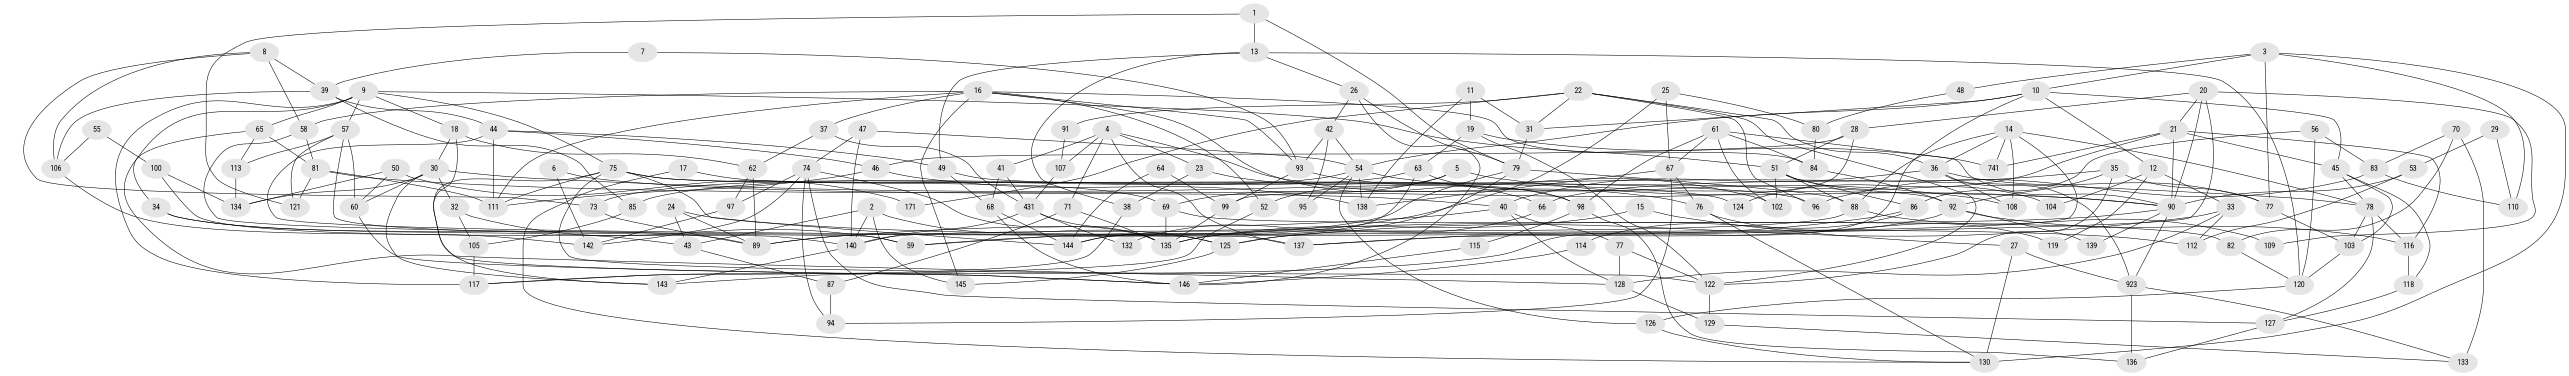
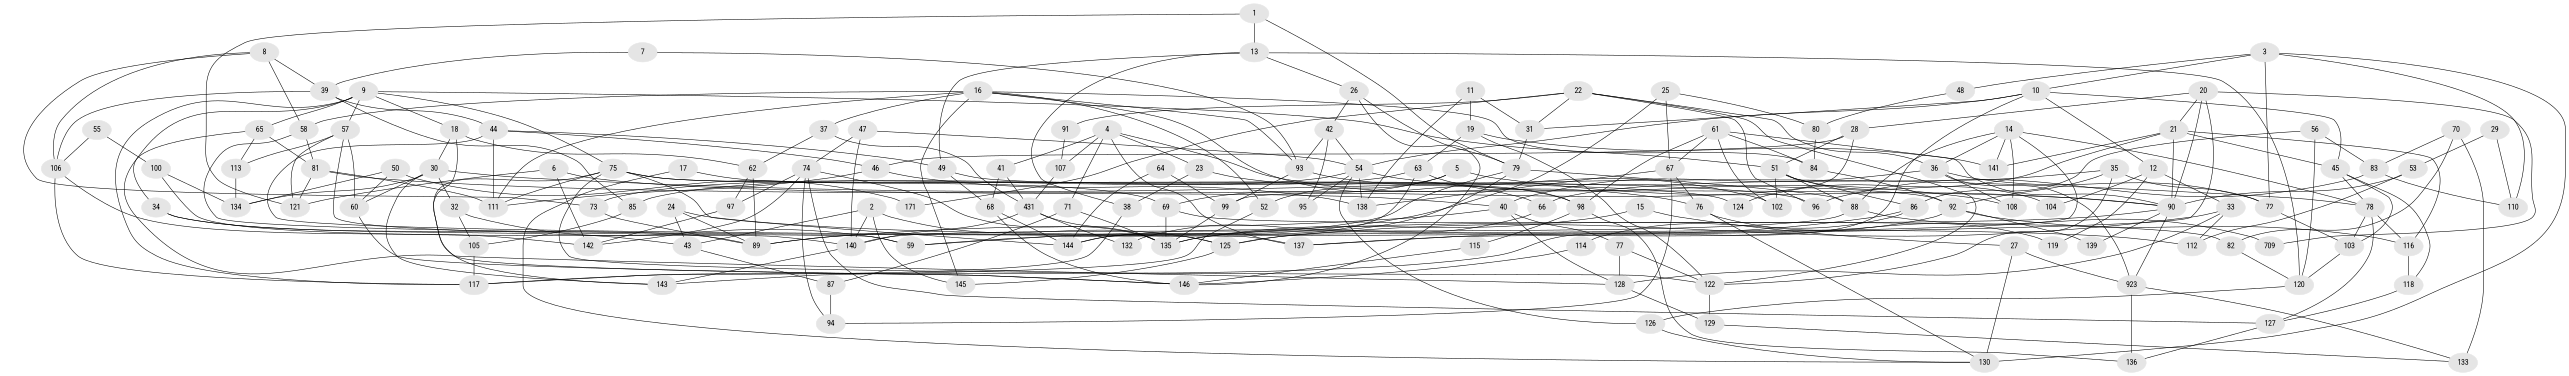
(1994, 169) -> (1994, 169)
none -> (377, 191)
(2270, 246) -> (2270, 246)
none -> (226, 278)
